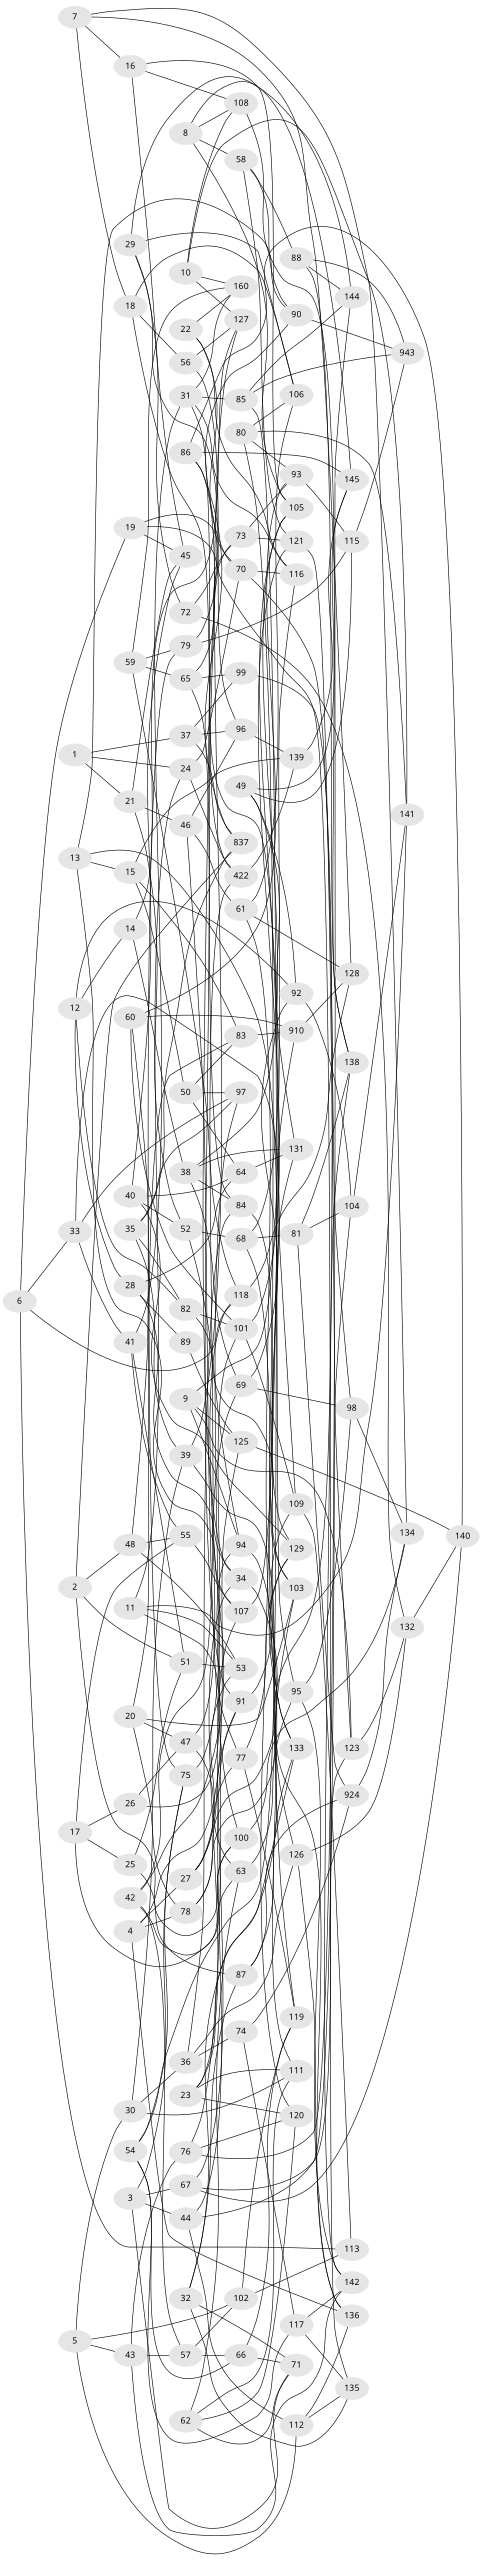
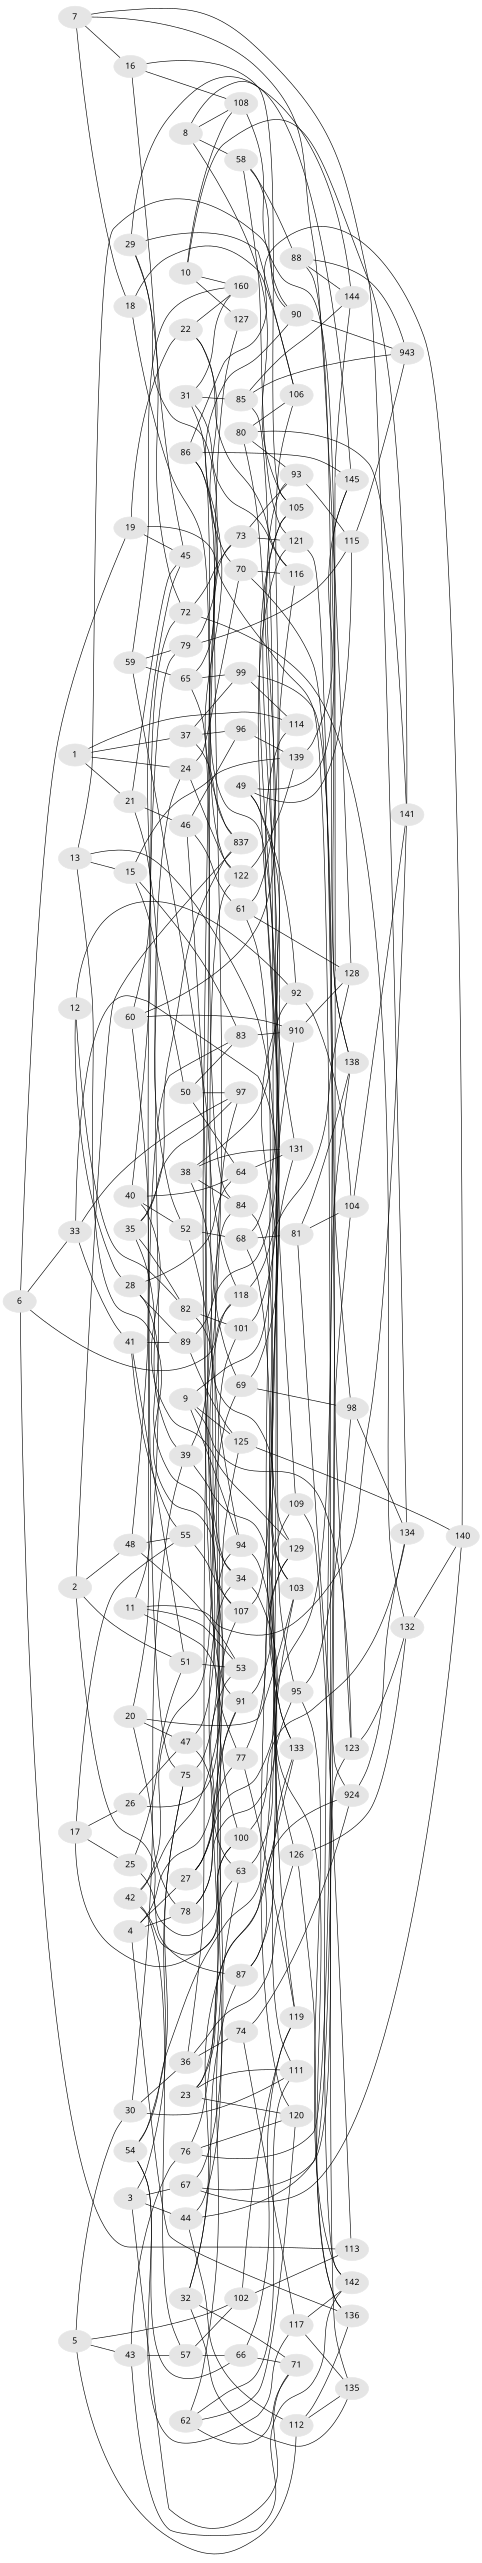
(186, 363) -> none
(201, 519) -> (143, 425)
none -> (297, 725)
(158, 846) -> (162, 1343)
(241, 876) -> (241, 876)
(130, 929) -> none
(141, 1148) -> (151, 813)
(263, 1385) -> none
